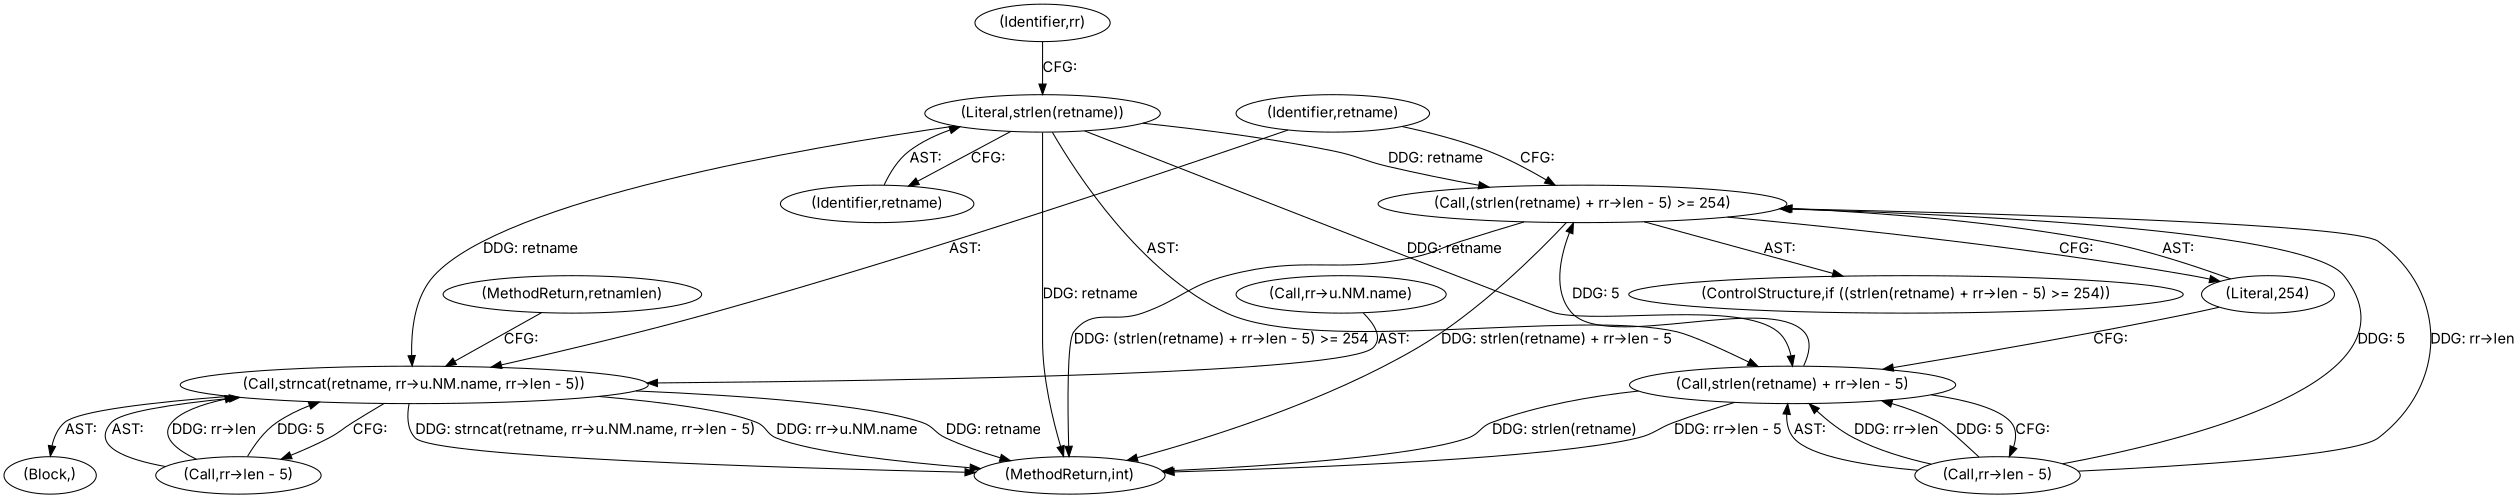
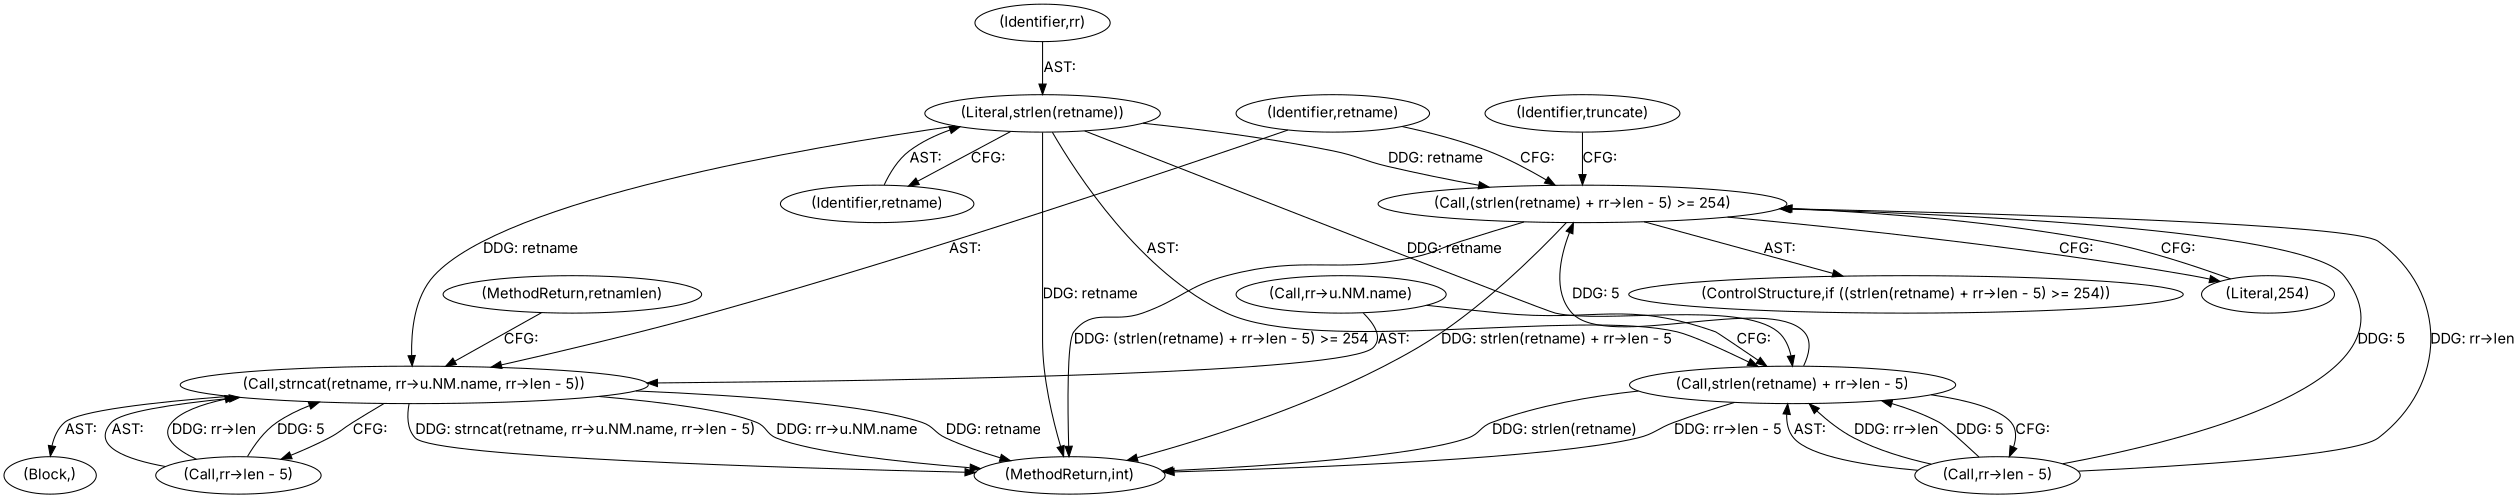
(1062, 68) -> (1062, 68)
none -> (1582, 113)
(2180, 249) -> (2180, 249)
(2057, 339) -> (1537, 315)
